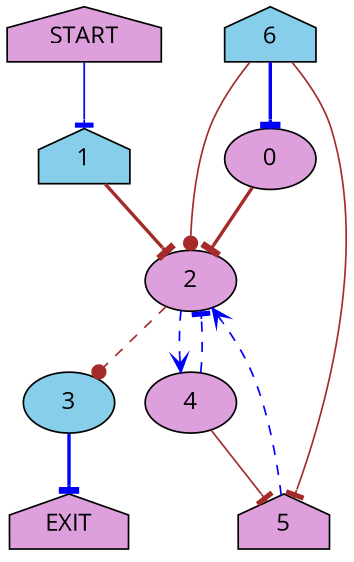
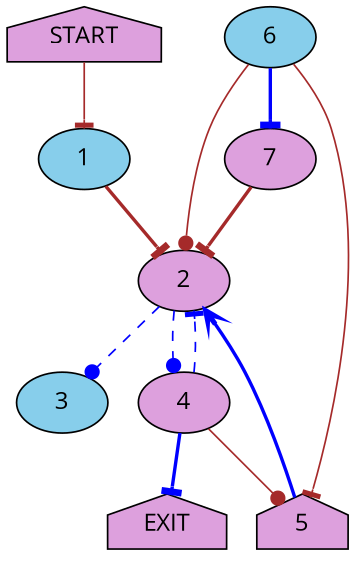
(270, 37) -> (270, 37)
(84, 91) -> (84, 91)
(84, 159) -> (84, 159)
(270, 159) -> (270, 159)
(180, 333) -> (173, 334)
(135, 337) -> (128, 337)
(263, 405) -> (261, 407)
(69, 459) -> (176, 460)
(236, 462) -> (241, 461)
